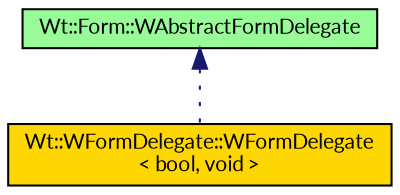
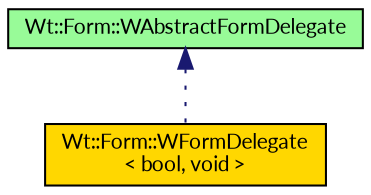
(200, 155) -> (186, 155)
